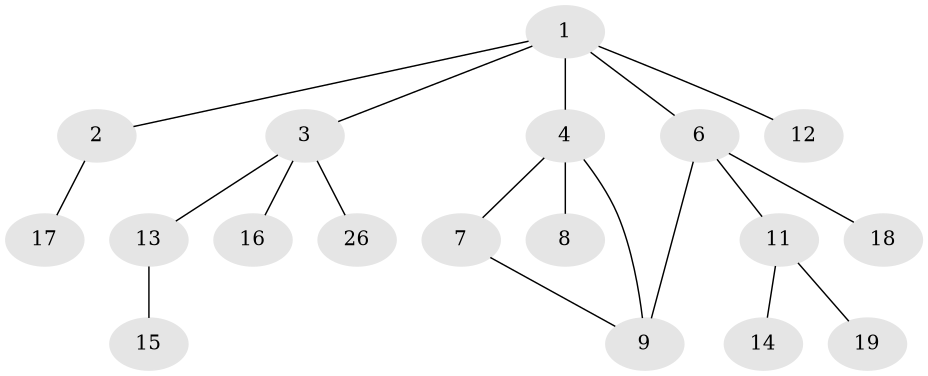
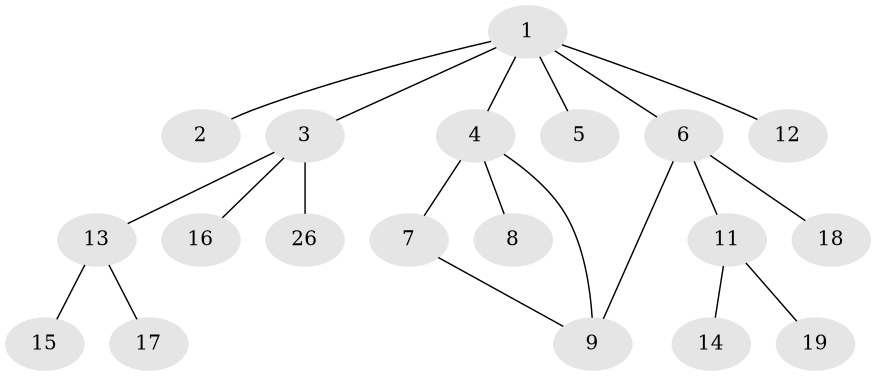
none -> (580, 136)
(71, 188) -> (123, 292)
